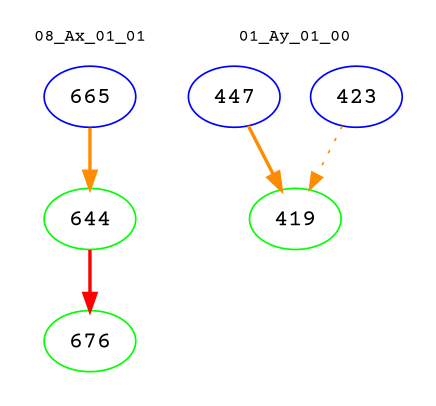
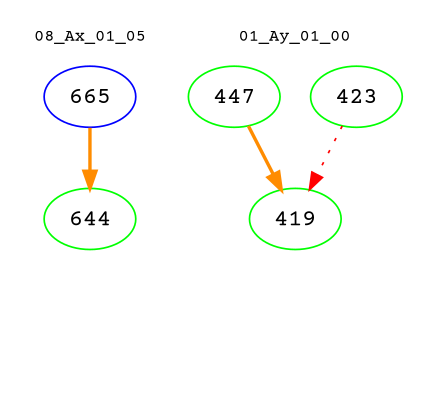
(91, 36) -> (91, 36)
(234, 97) -> (234, 97)
(356, 97) -> (356, 97)
(330, 150) -> (330, 150)
(90, 341) -> none
